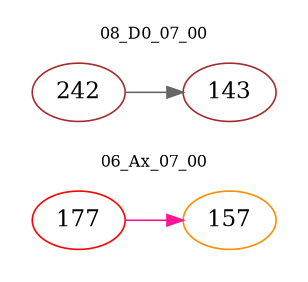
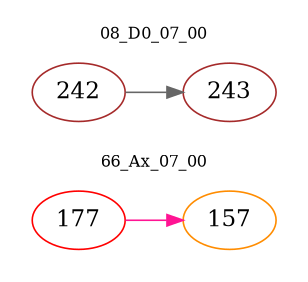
(230, 92) -> (230, 92)
(154, 163) -> (154, 163)
